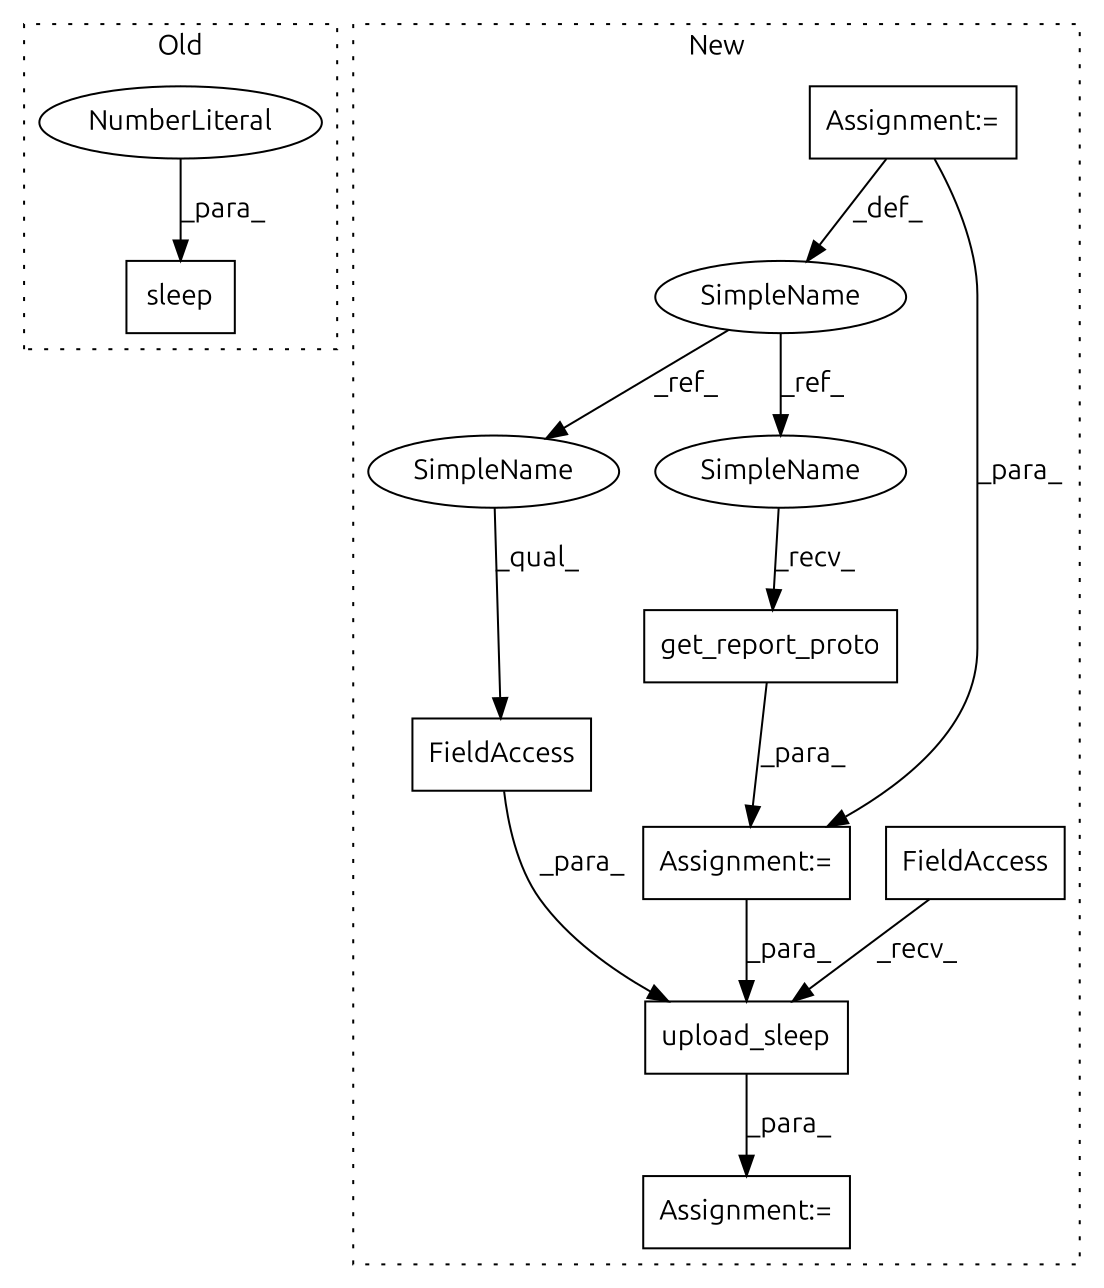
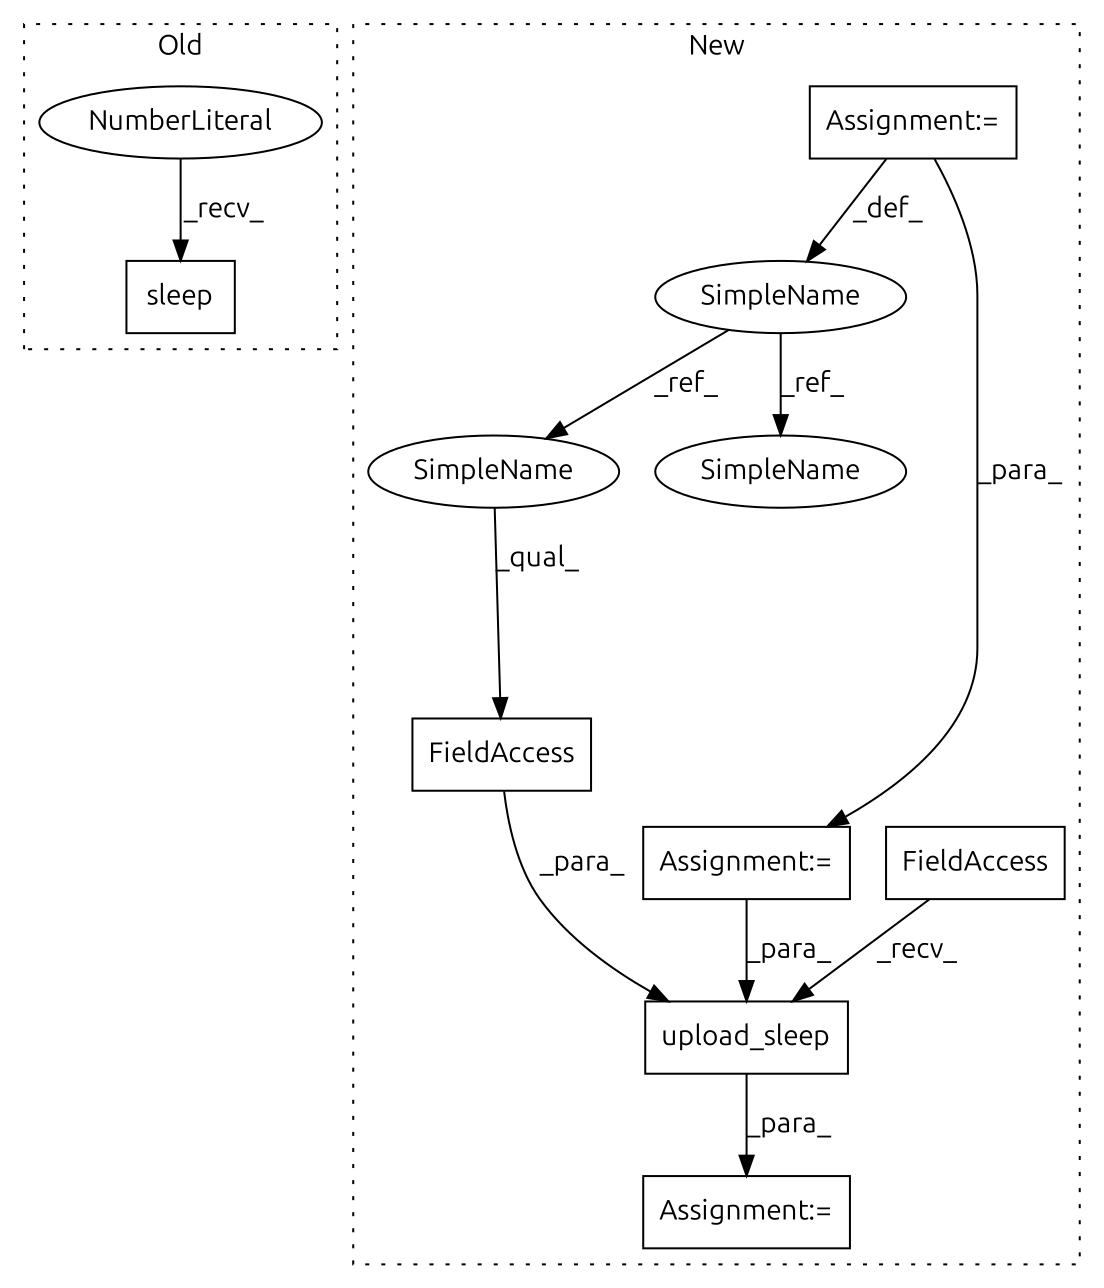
(224, 210) -> (224, 210)
(771, 646) -> none
